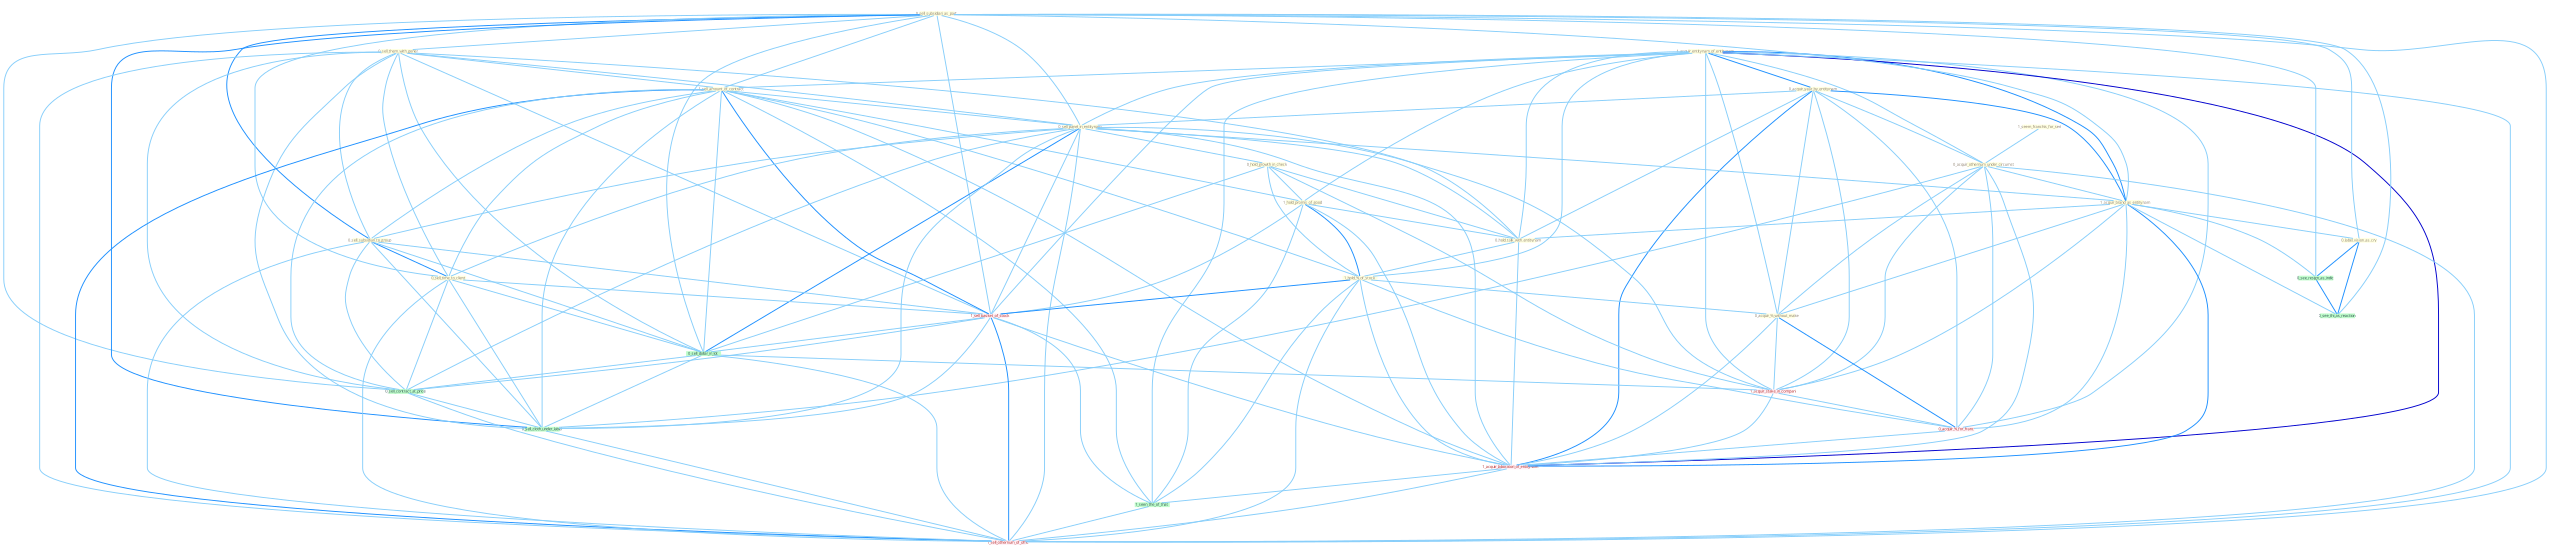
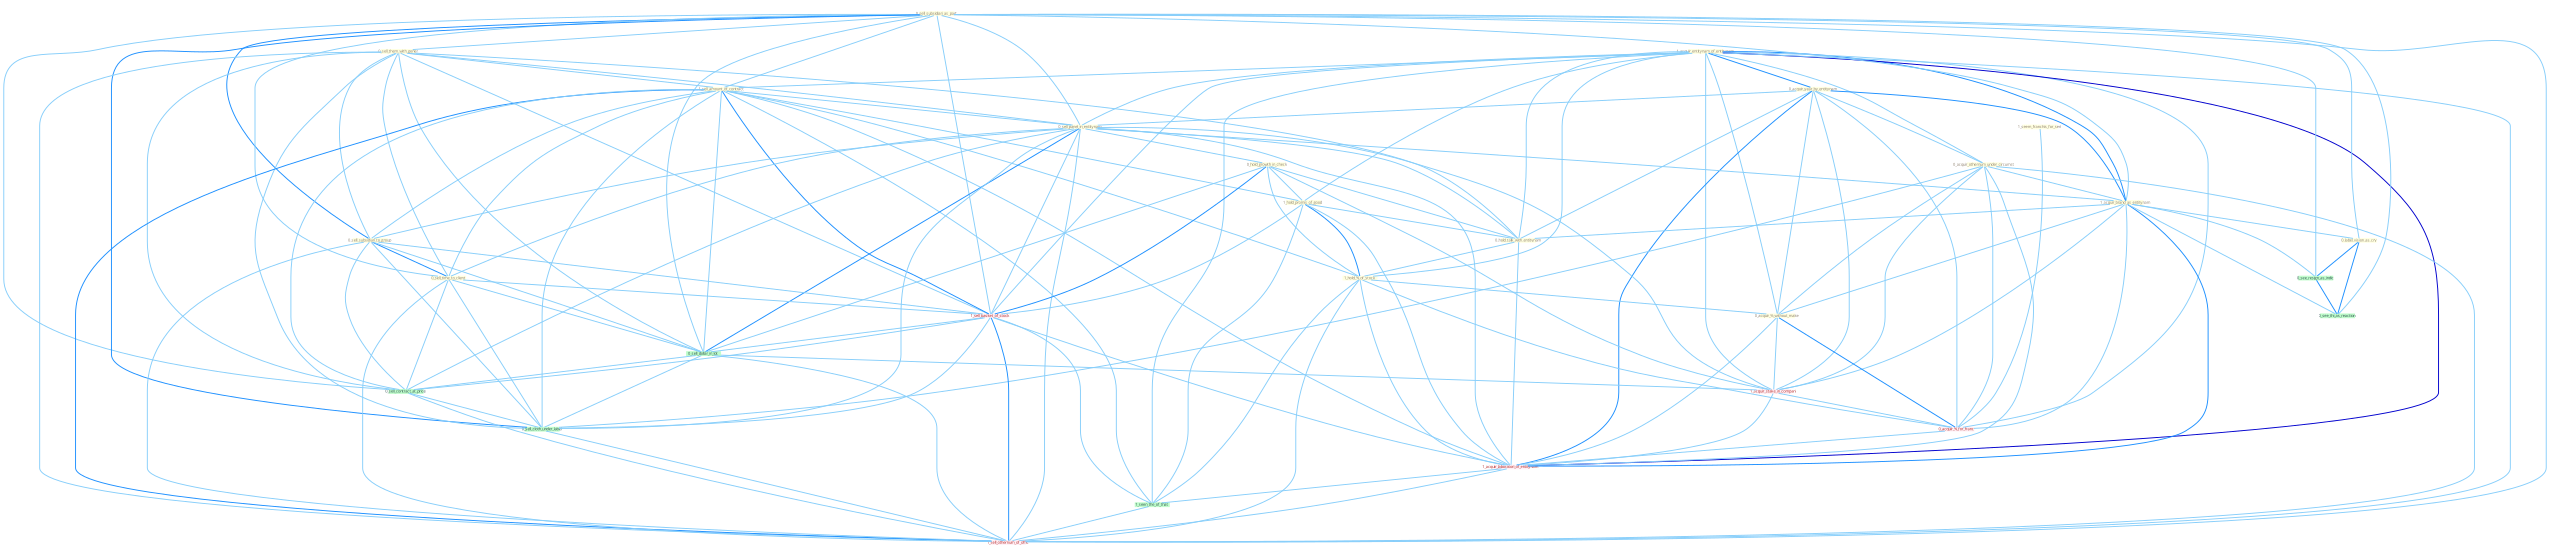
(2012, 146) -> (2037, 266)
(1158, 299) -> (1138, 255)
